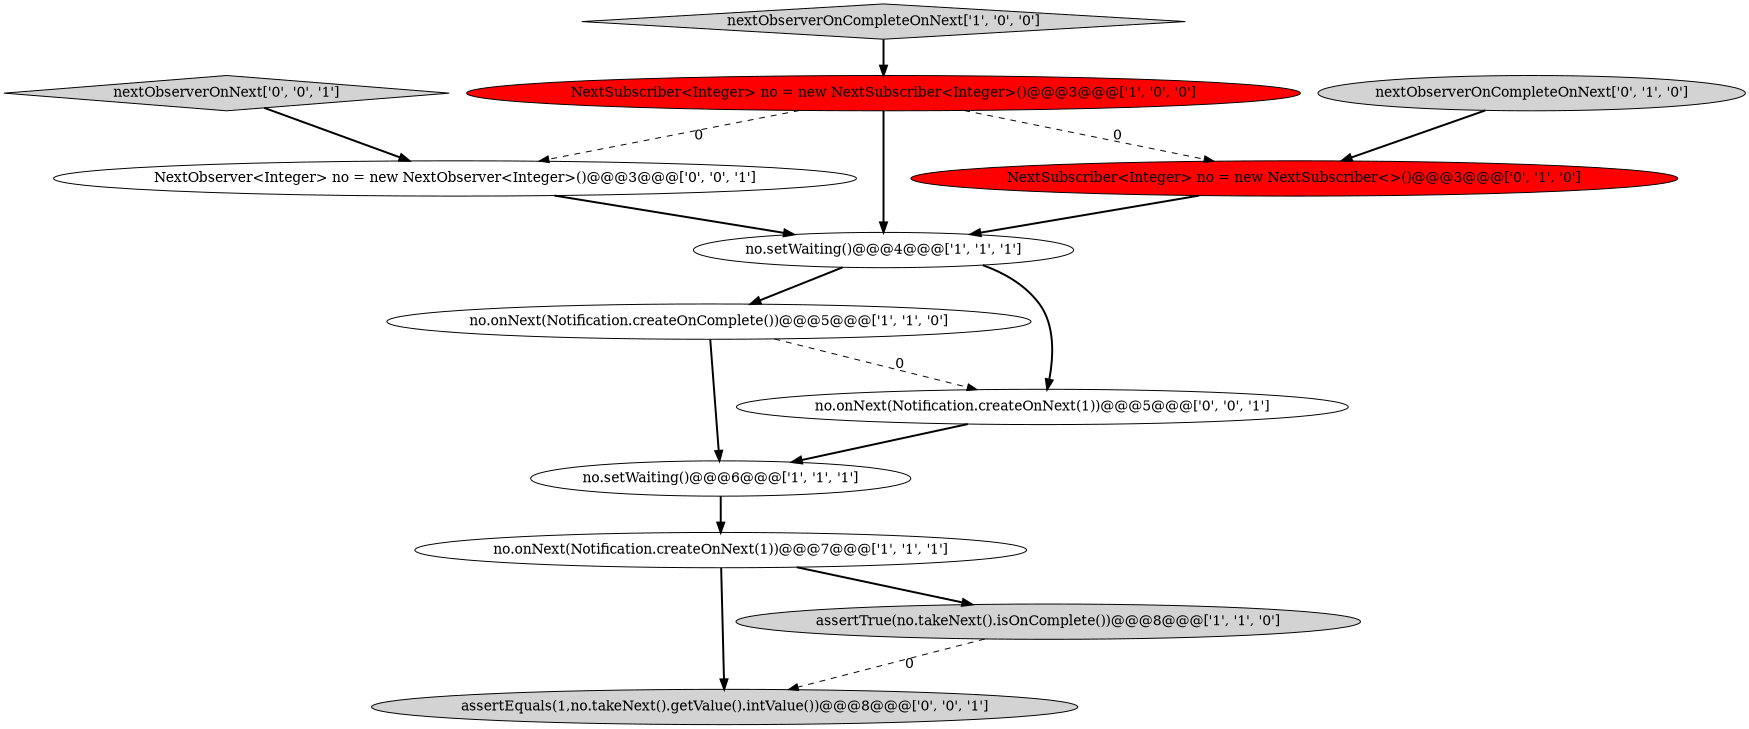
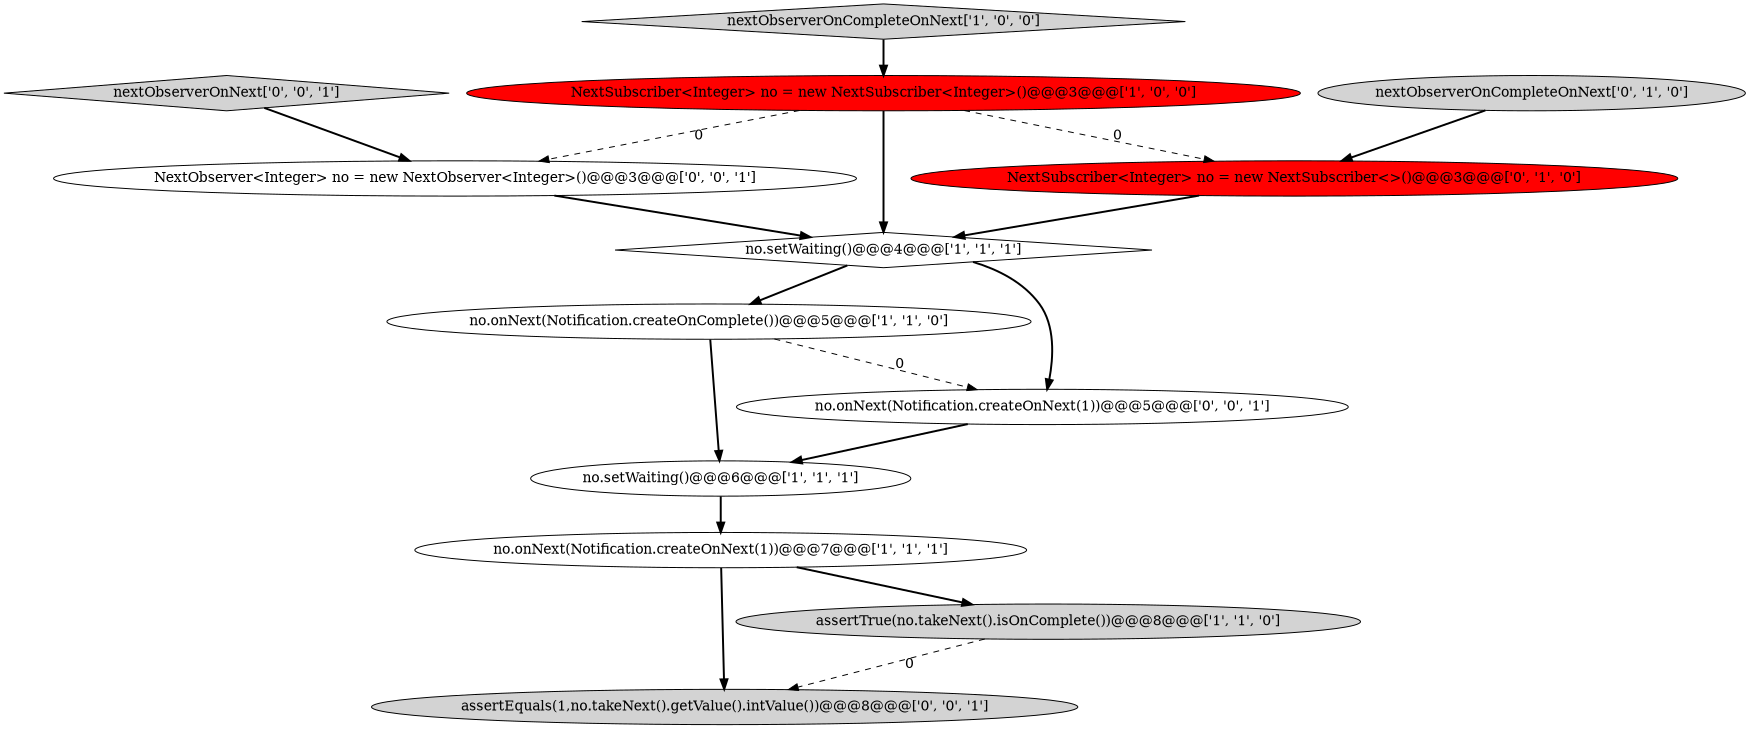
(884, 250) -> (884, 250)
